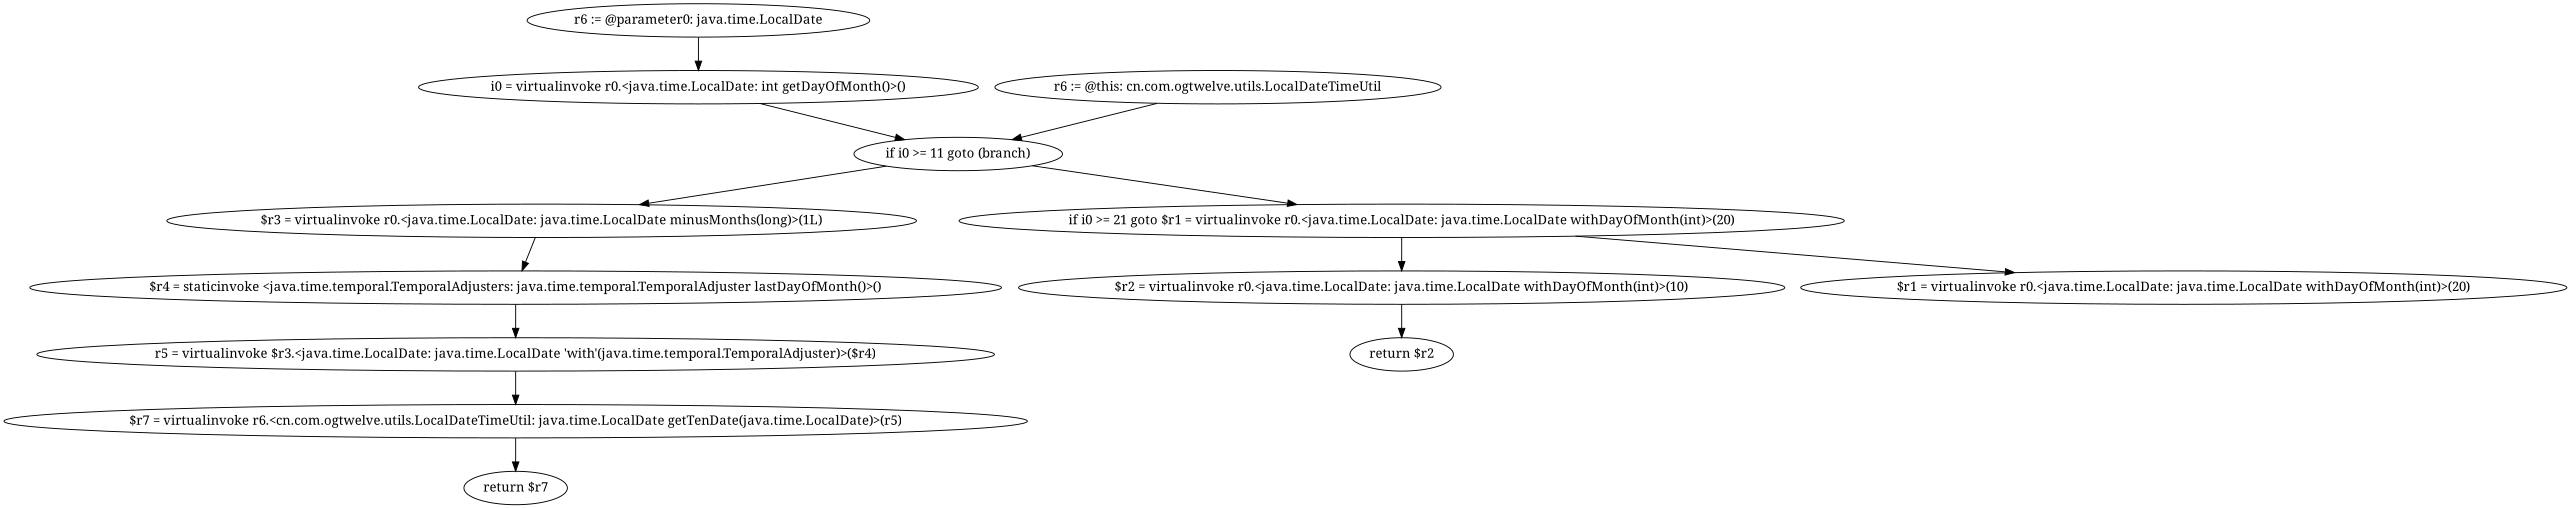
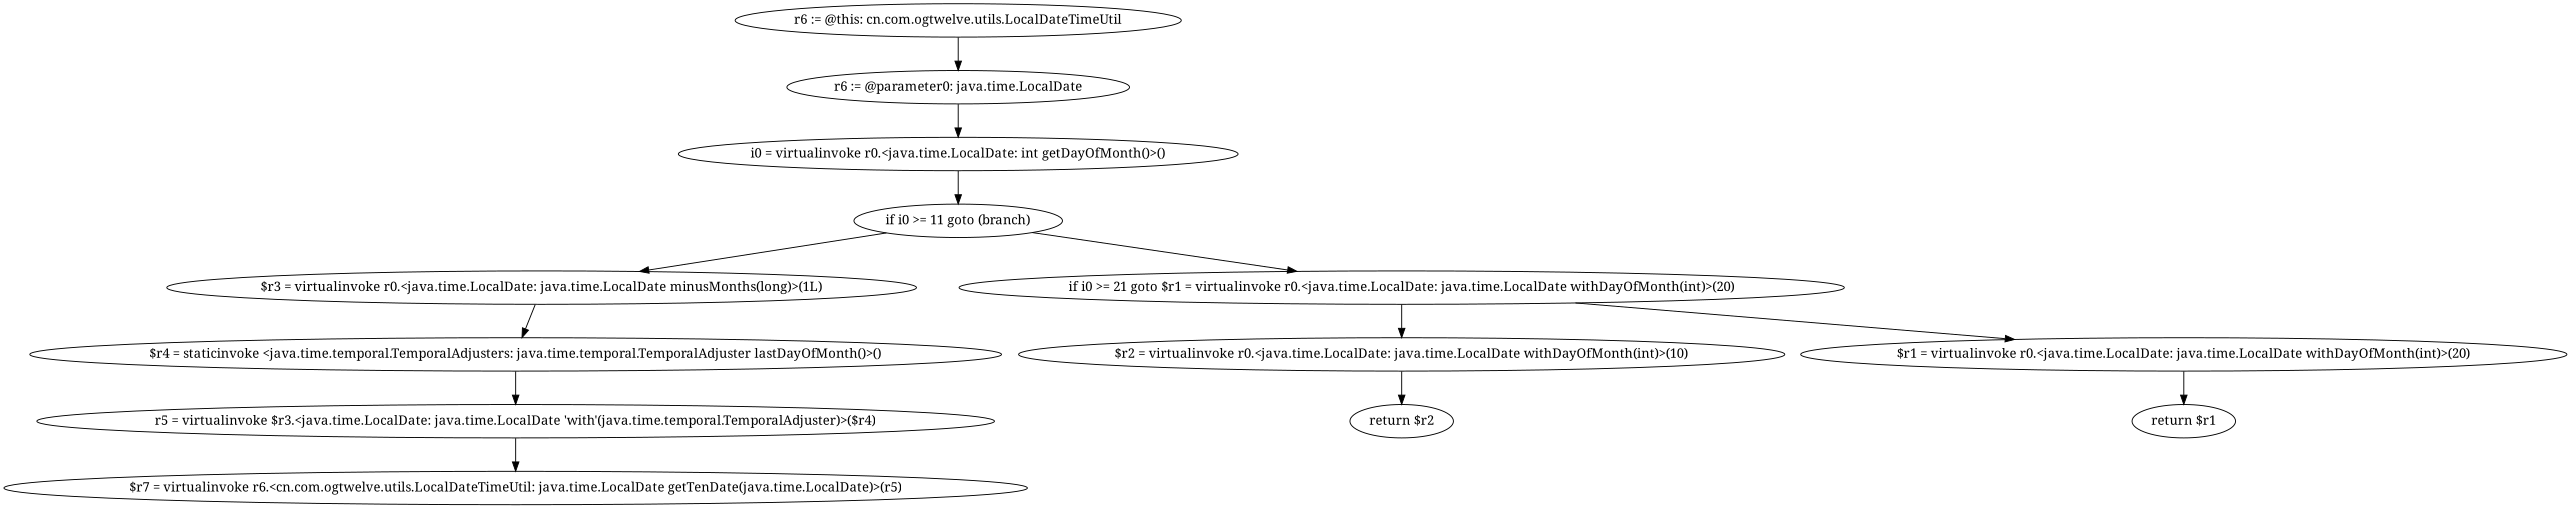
(1089, 120) -> (958, 49)
none -> (2184, 421)
(516, 488) -> none
